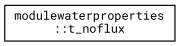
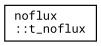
(90, 23) -> (51, 23)
